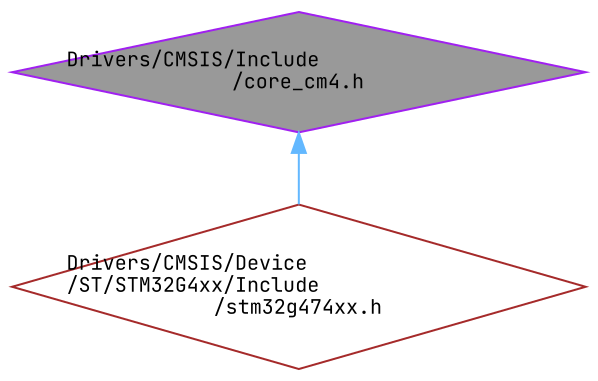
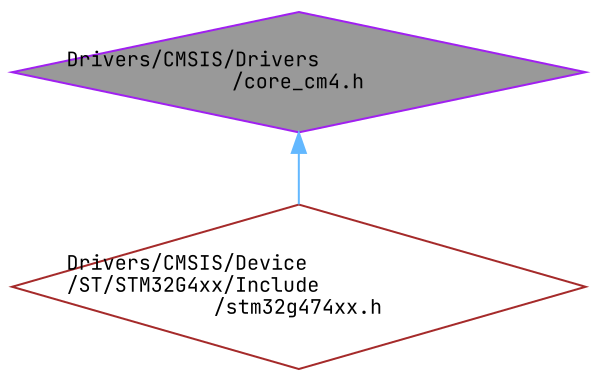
(299, 72) -> (299, 72)
